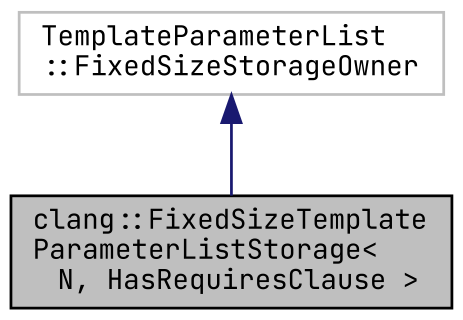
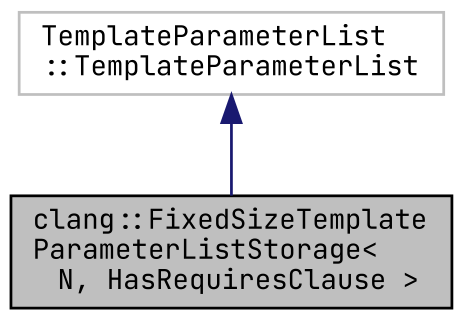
(231, 53) -> (231, 53)
